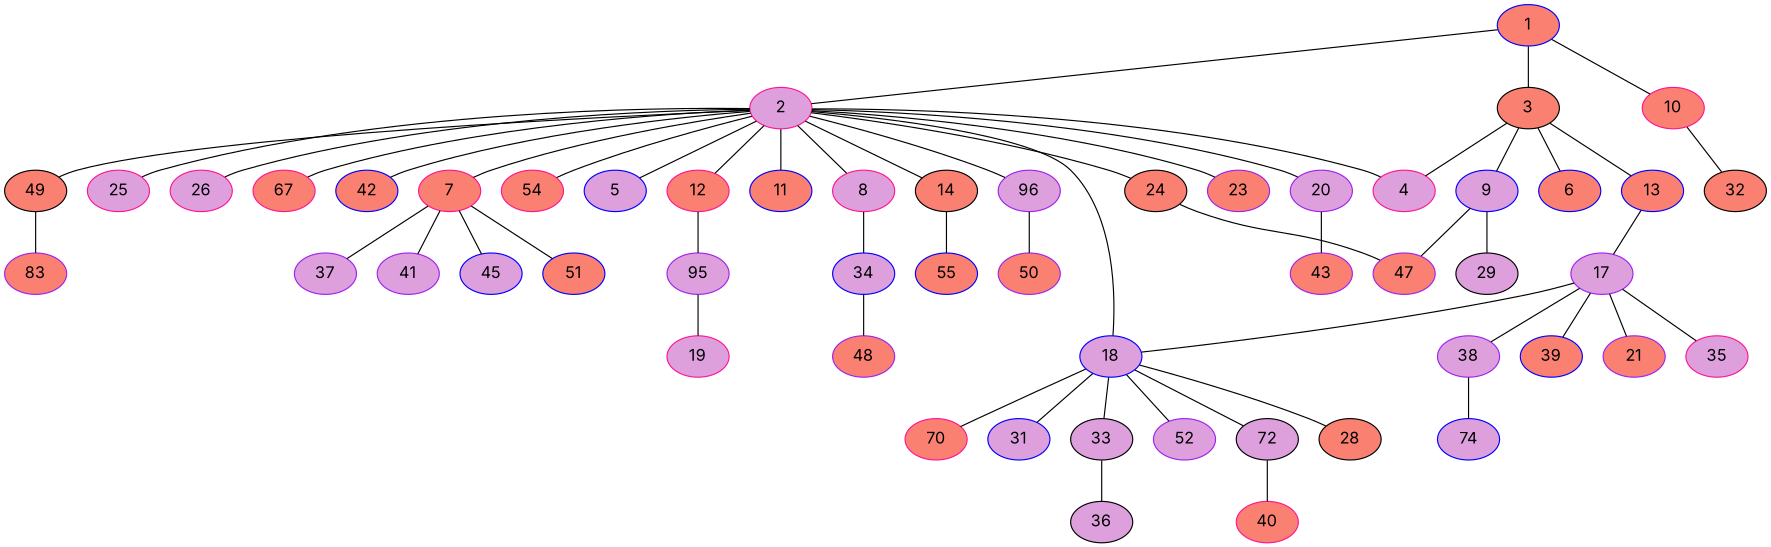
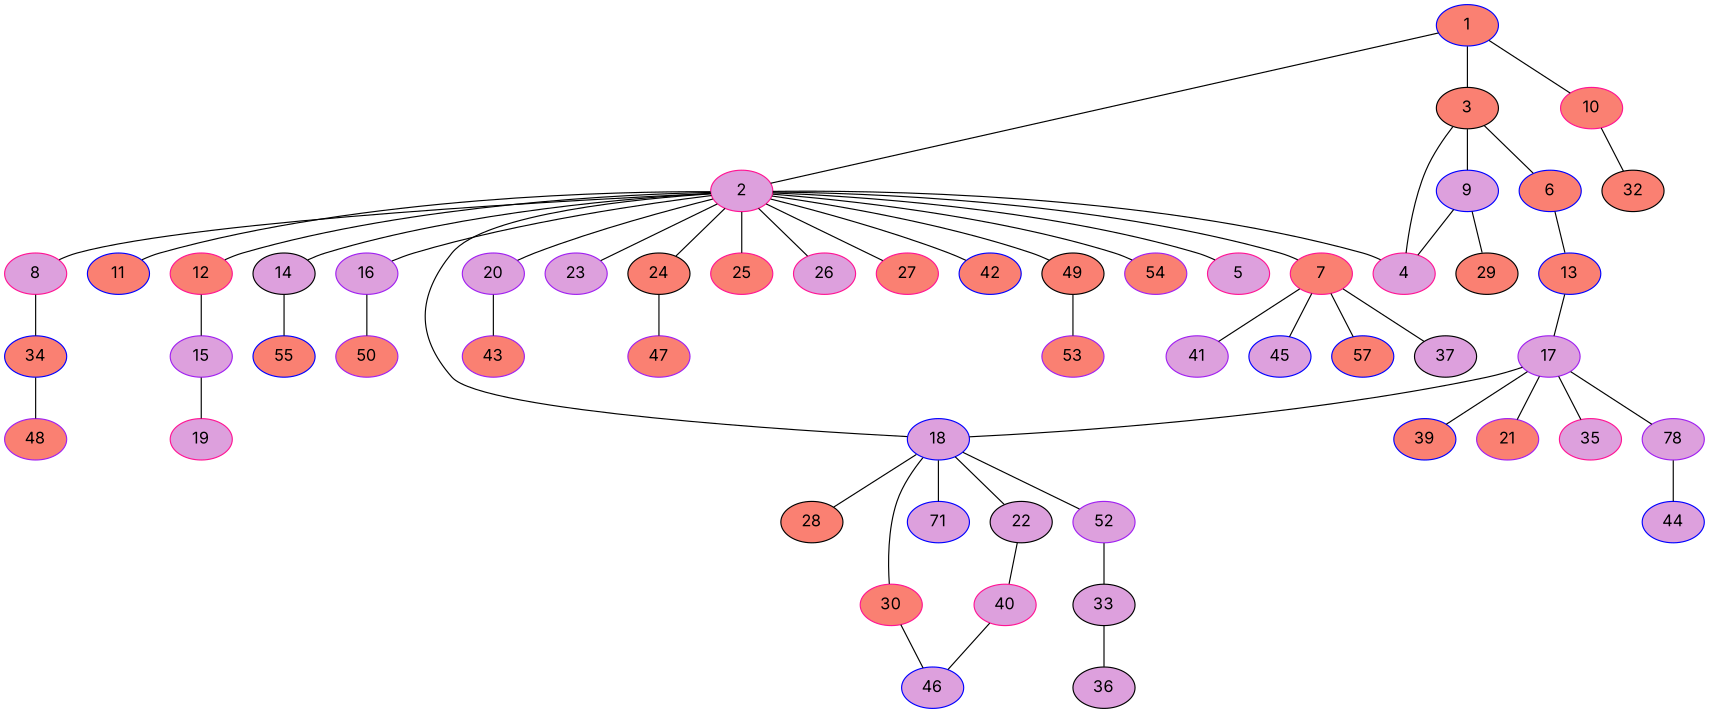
(1591, 150) -> (1560, 232)
(118, 191) -> (742, 274)
(284, 191) -> (907, 274)
(532, 191) -> (1156, 274)
(615, 191) -> (1239, 274)
(946, 191) -> (284, 274)
(1029, 191) -> (367, 274)
(1239, 191) -> (576, 274)
(1446, 232) -> (1436, 232)
(36, 274) -> (1073, 356)
(325, 274) -> (1446, 356)
(574, 274) -> (1363, 356)
(698, 274) -> (201, 356)
(864, 274) -> (36, 356)
(1487, 274) -> (1487, 274)
(1469, 356) -> (1673, 439)
(1106, 398) -> (1104, 564)
(936, 439) -> (891, 605)
(1019, 439) -> (938, 522)
(1267, 439) -> (1021, 522)
(1469, 439) -> (1673, 522)
(1267, 522) -> (1005, 605)
none -> (933, 688)
